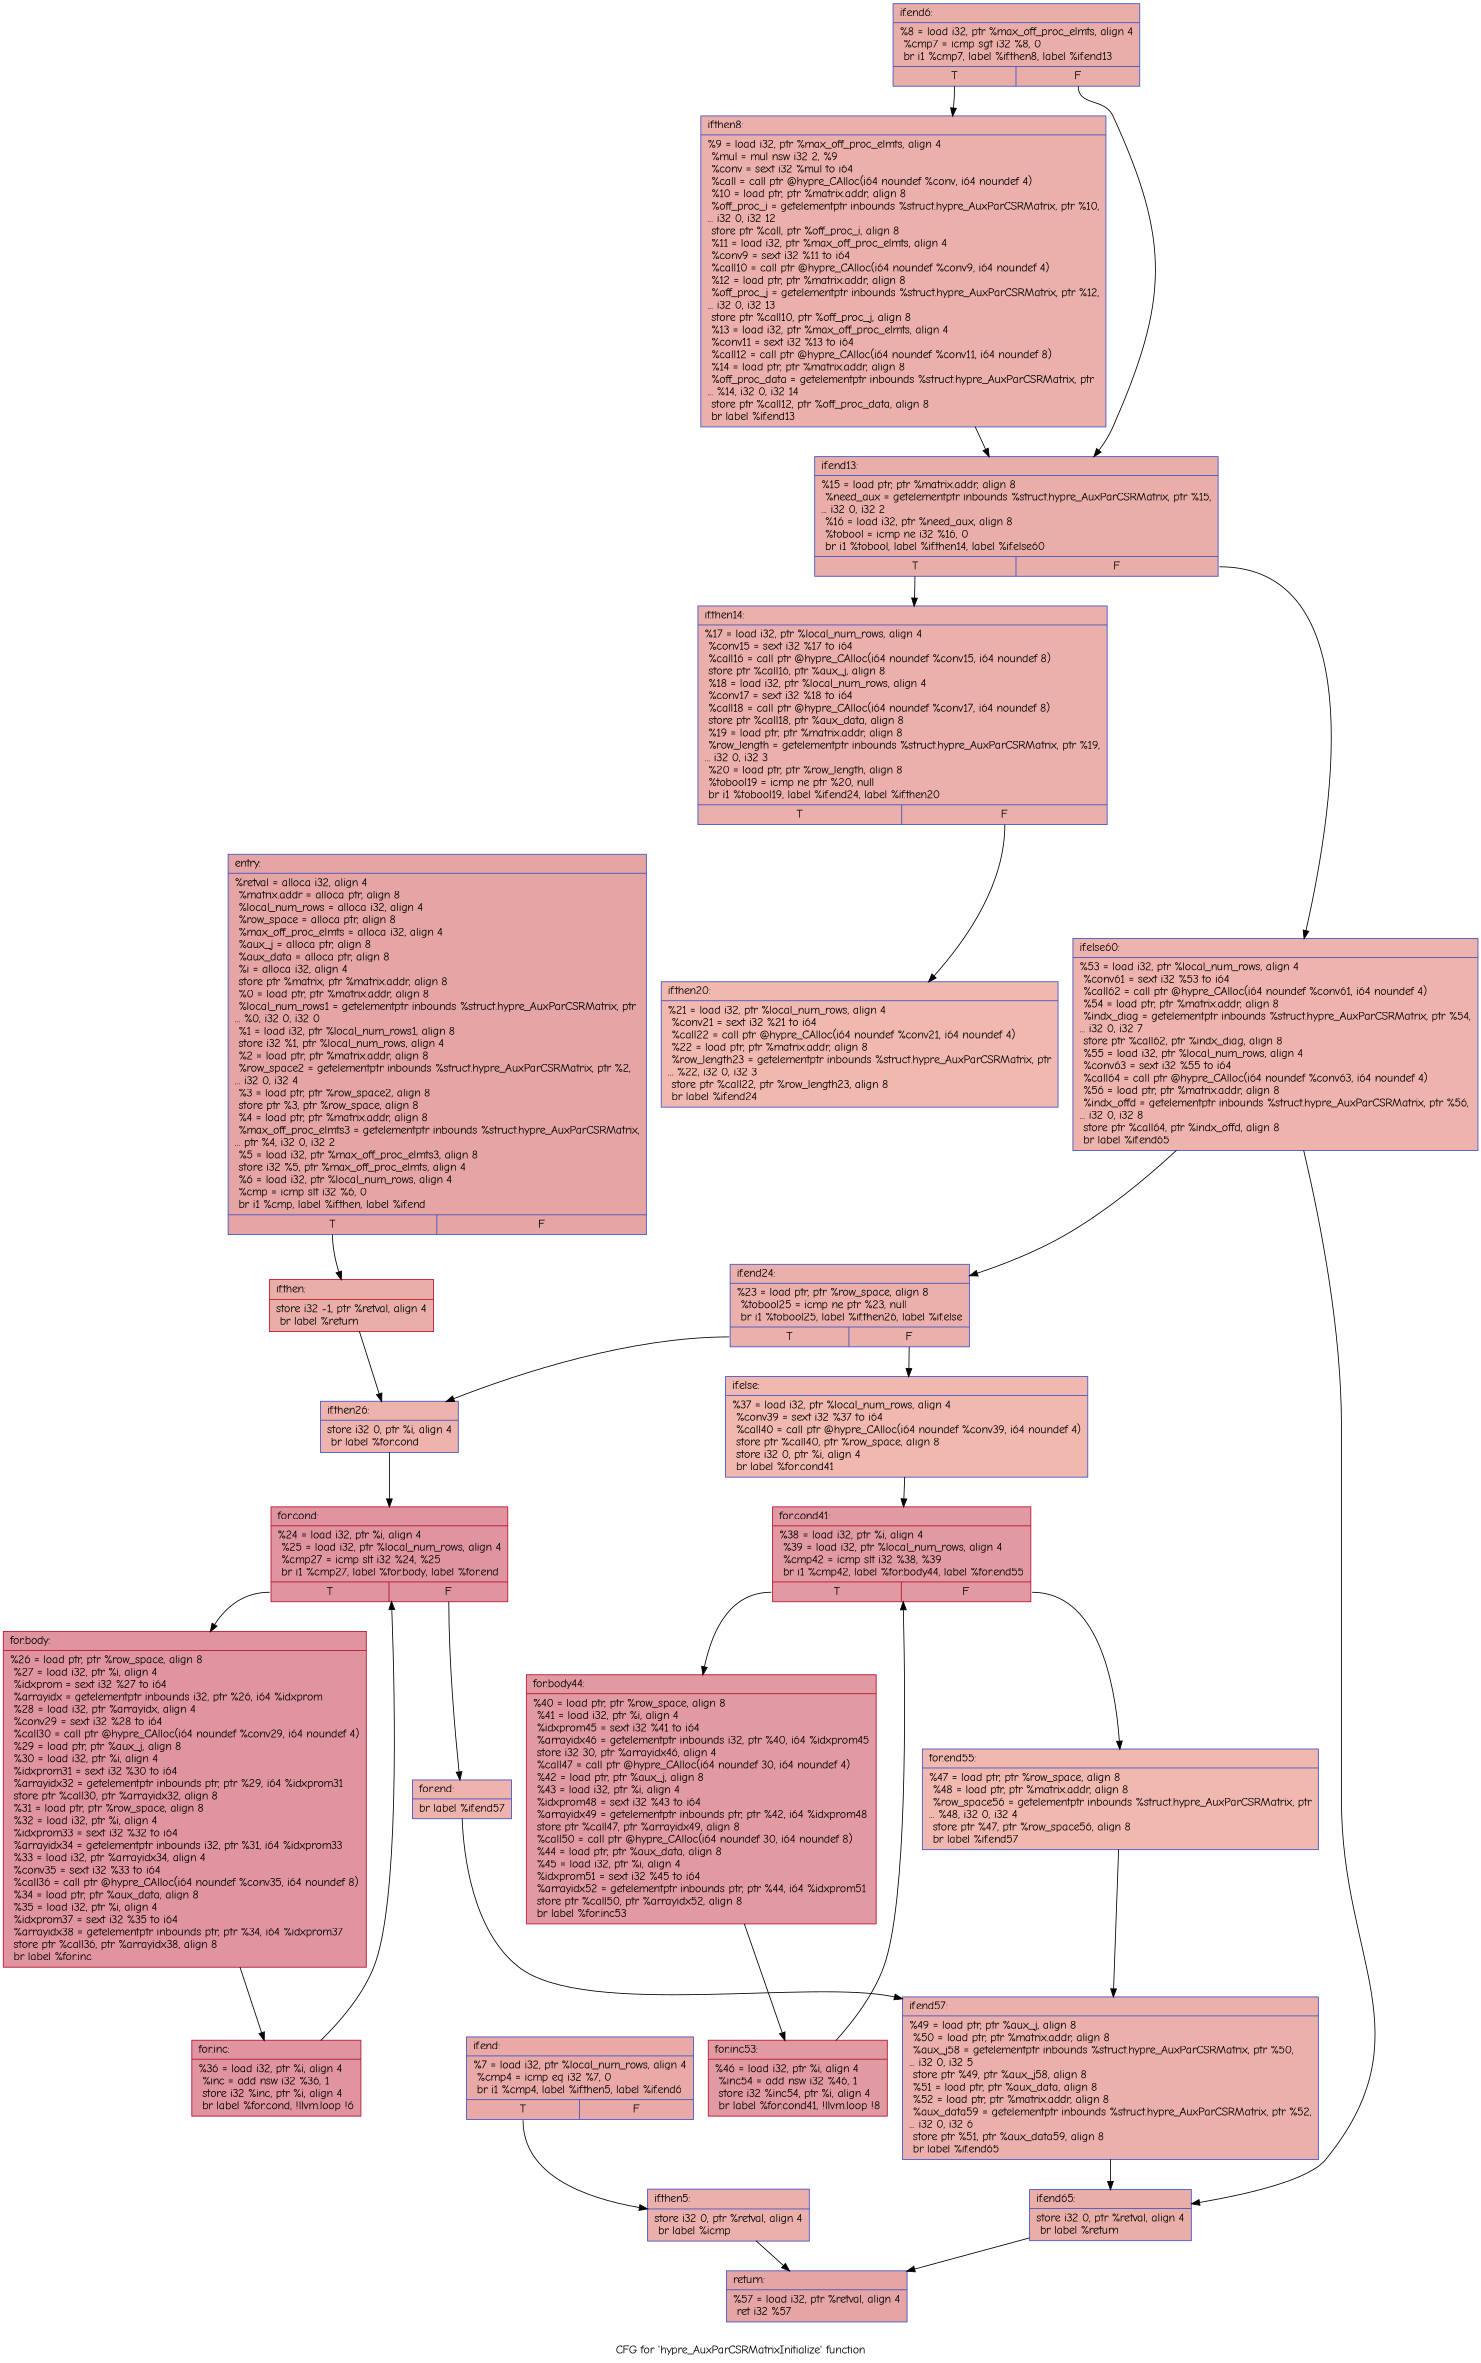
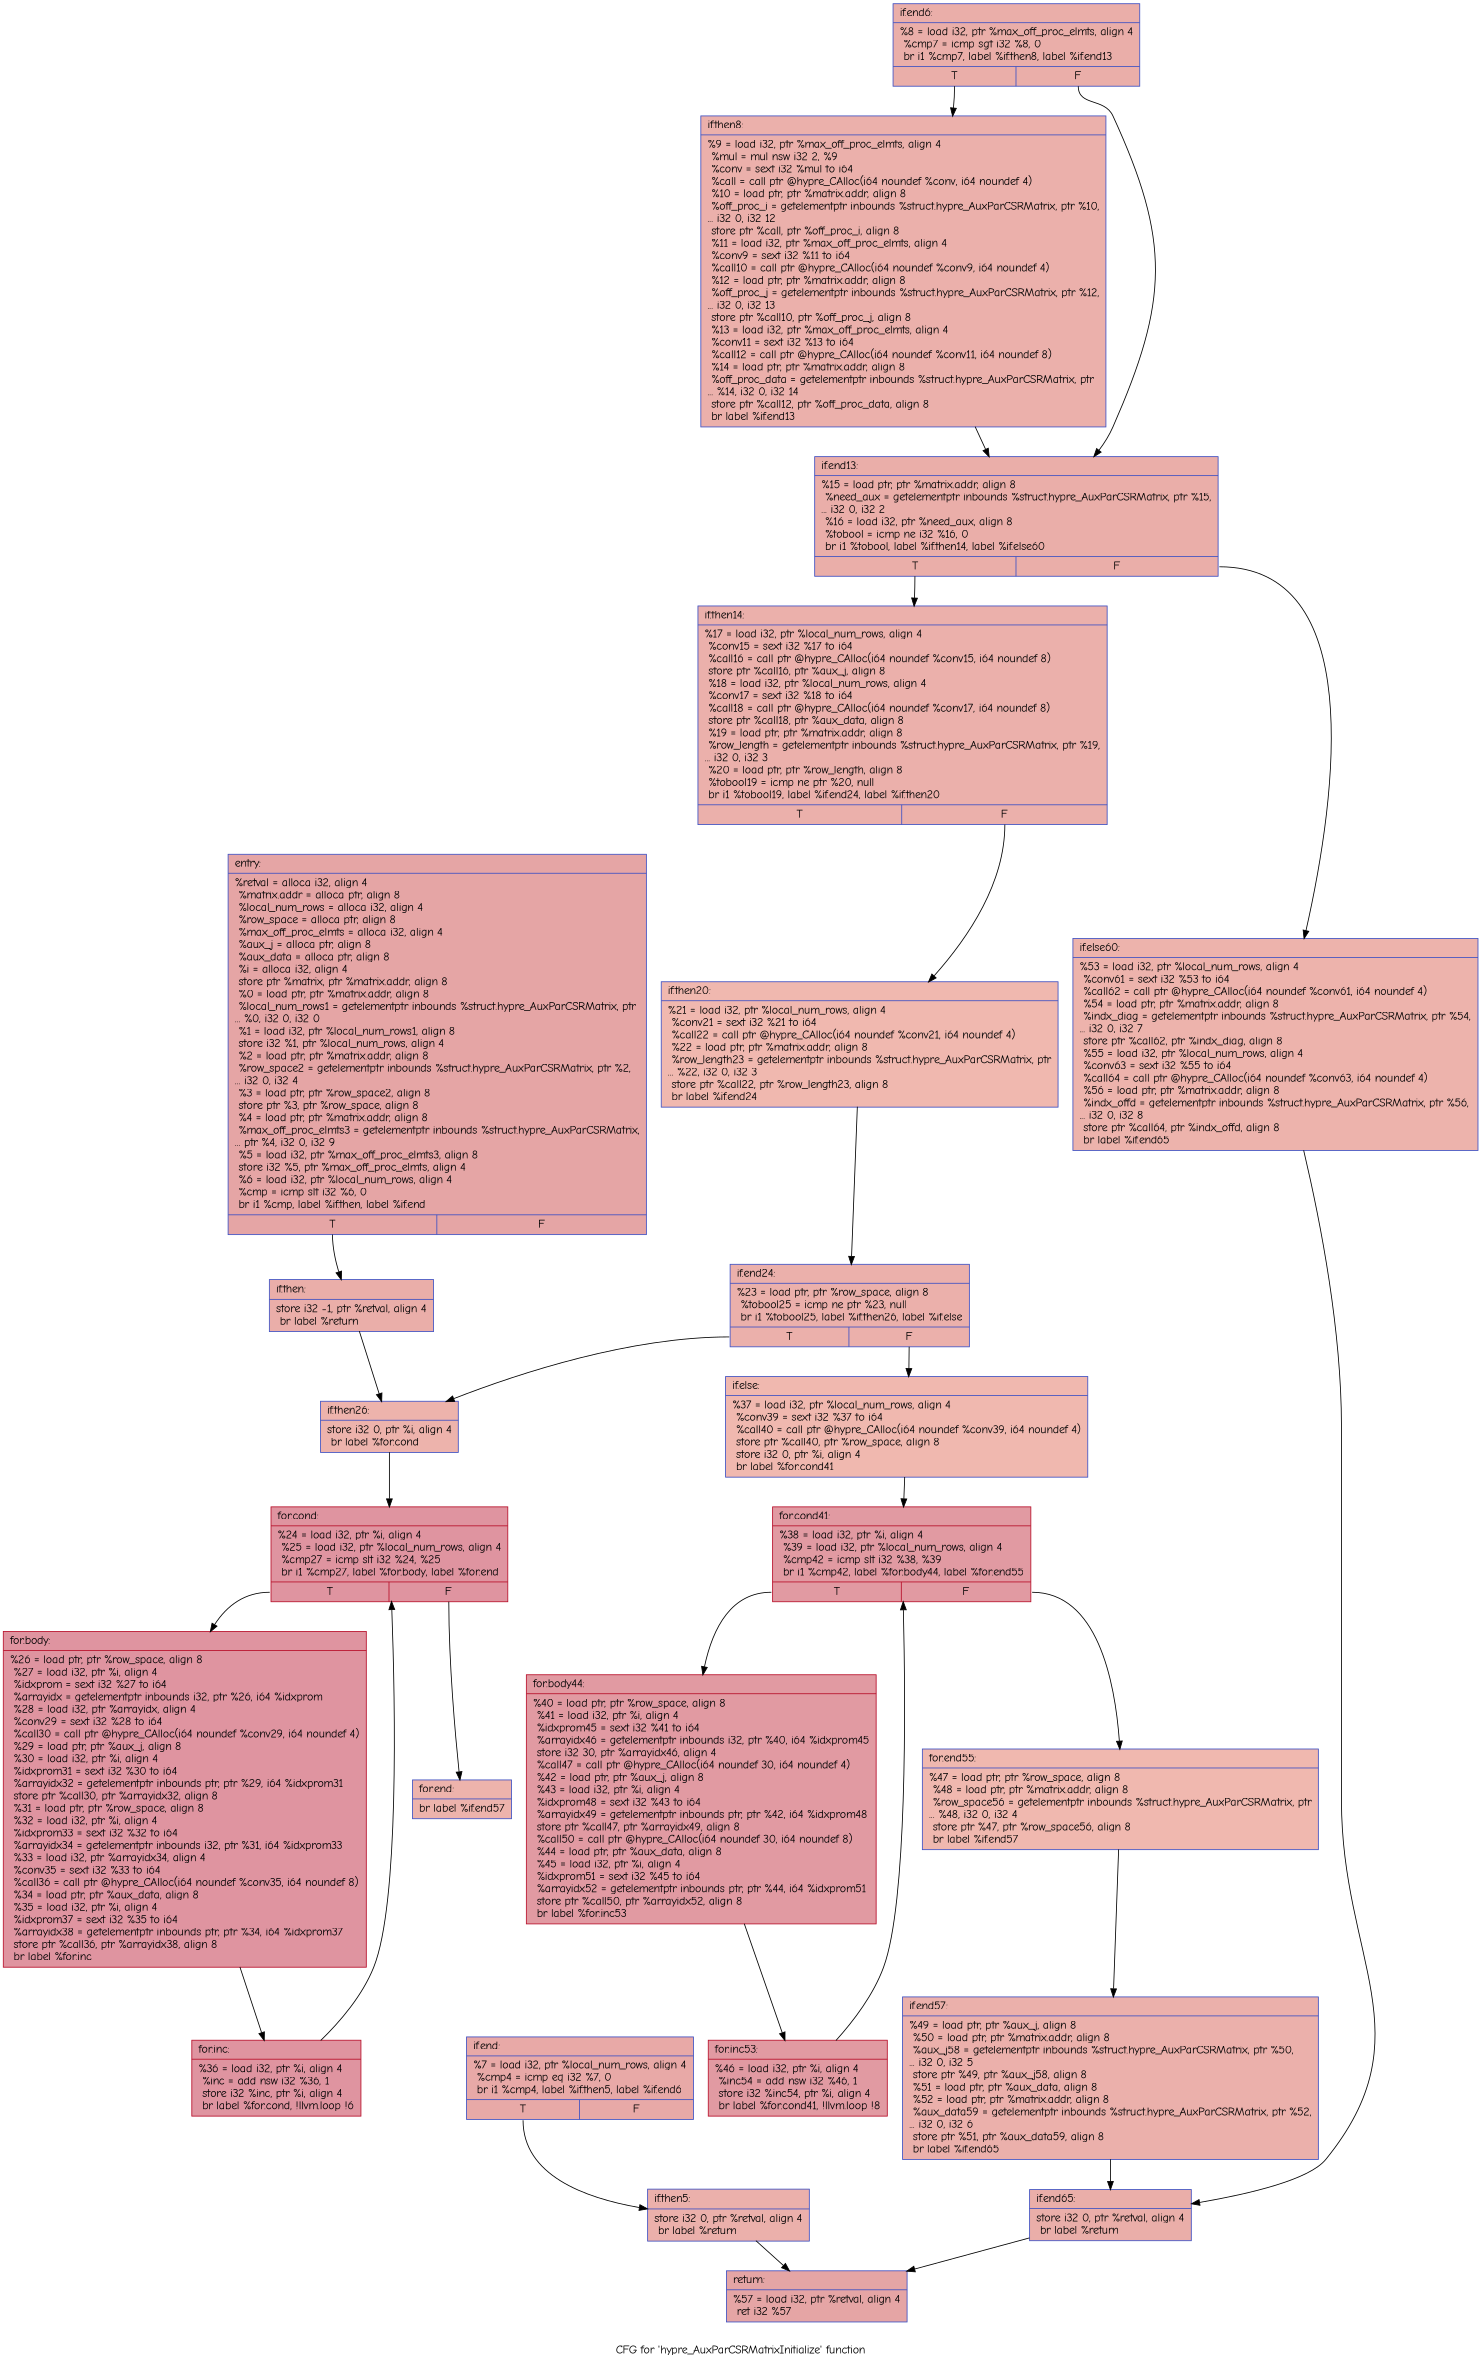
(285, 1143) -> (285, 1143)
(1084, 1223) -> (854, 1181)
(351, 1306) -> (351, 1306)
(623, 1993) -> none
(693, 2231) -> (695, 2231)
